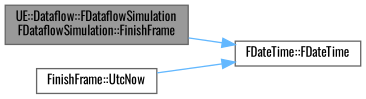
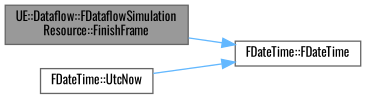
(97, 25) -> (97, 25)
(97, 81) -> (97, 81)
